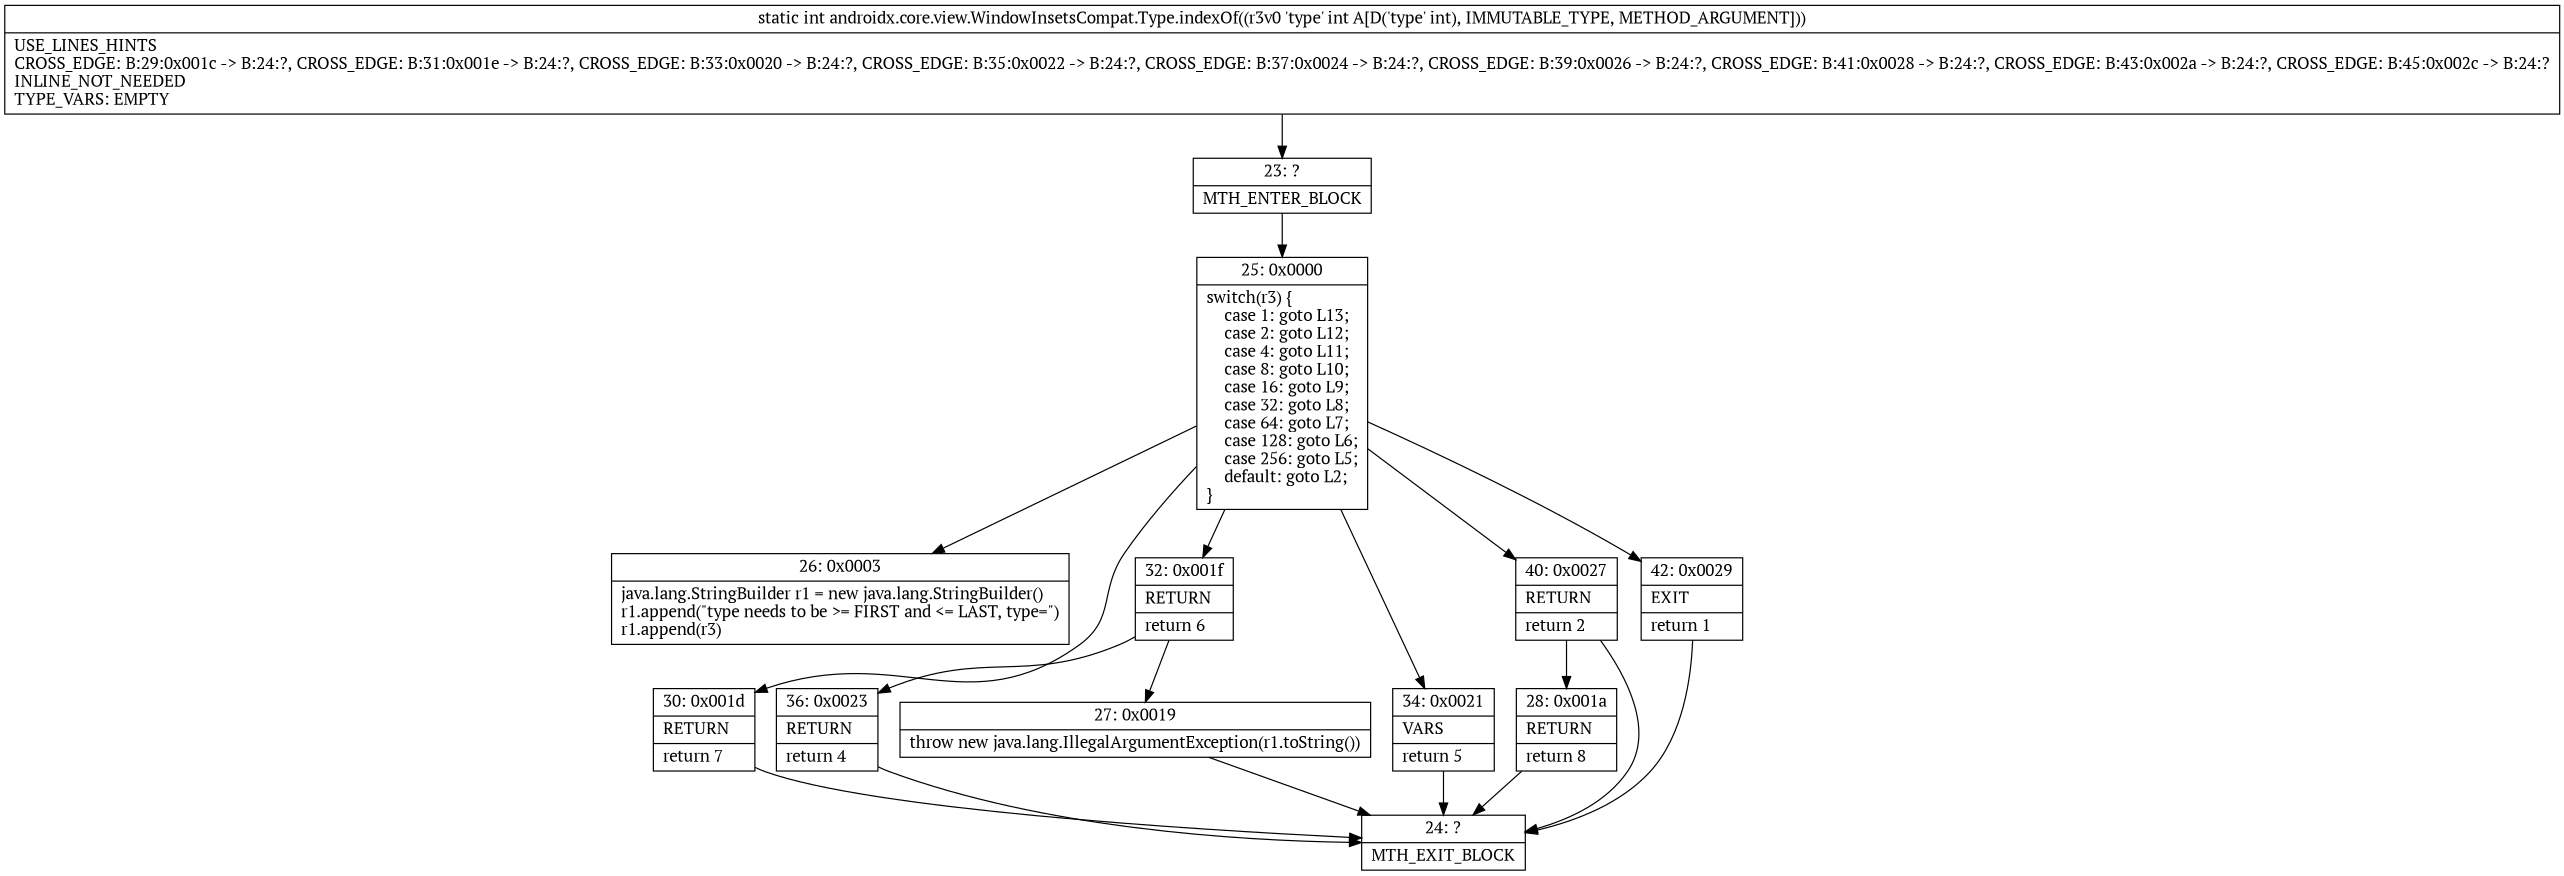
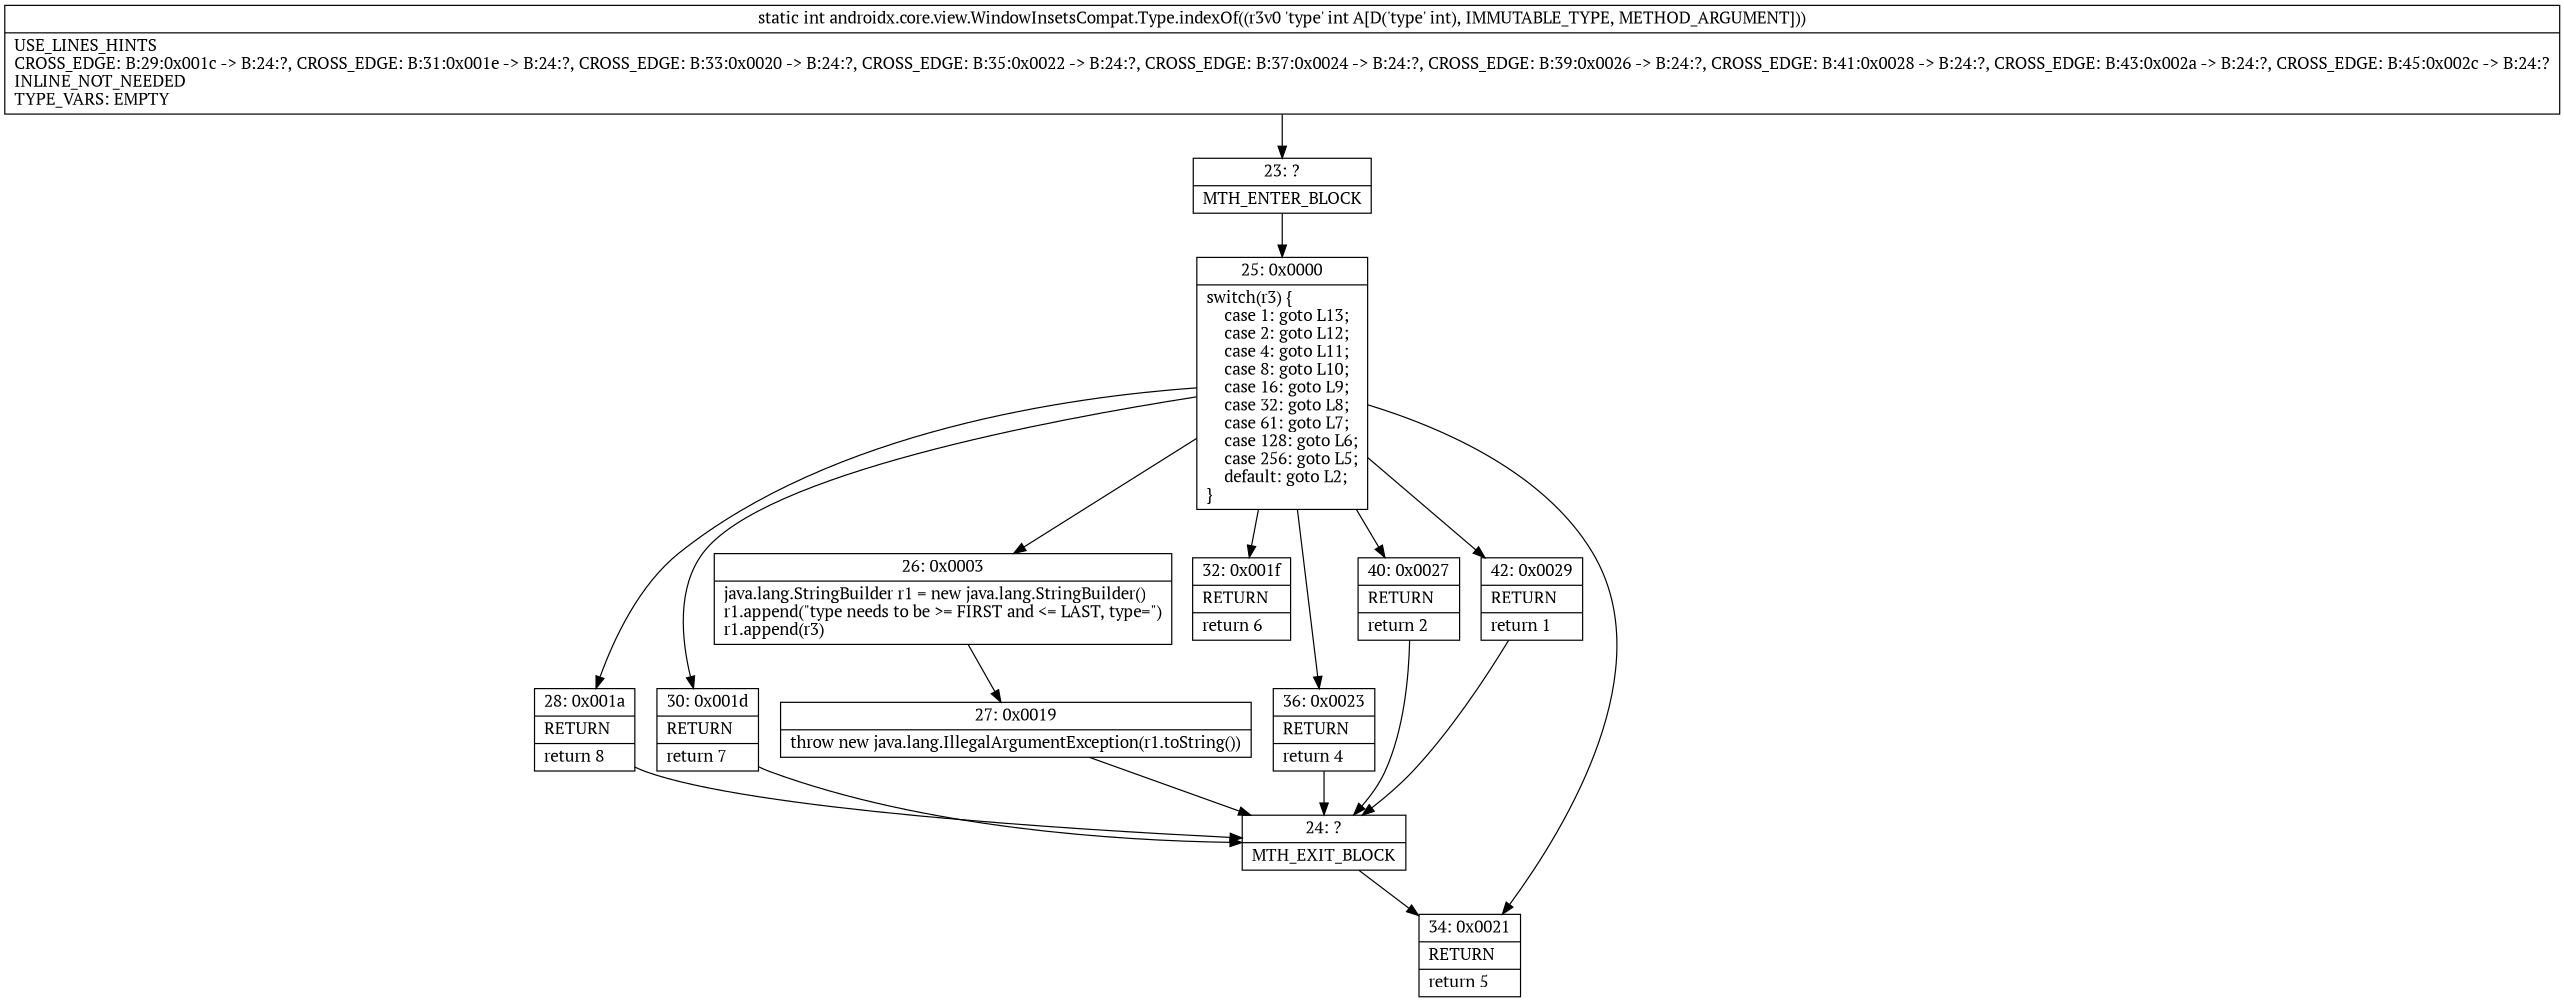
(1278, 423) -> (1278, 423)
(1670, 598) -> (1524, 598)
(1567, 658) -> (855, 458)
(1013, 666) -> (1308, 593)
(1159, 666) -> (982, 668)
(1423, 729) -> (1462, 955)
(1443, 787) -> (1384, 889)
